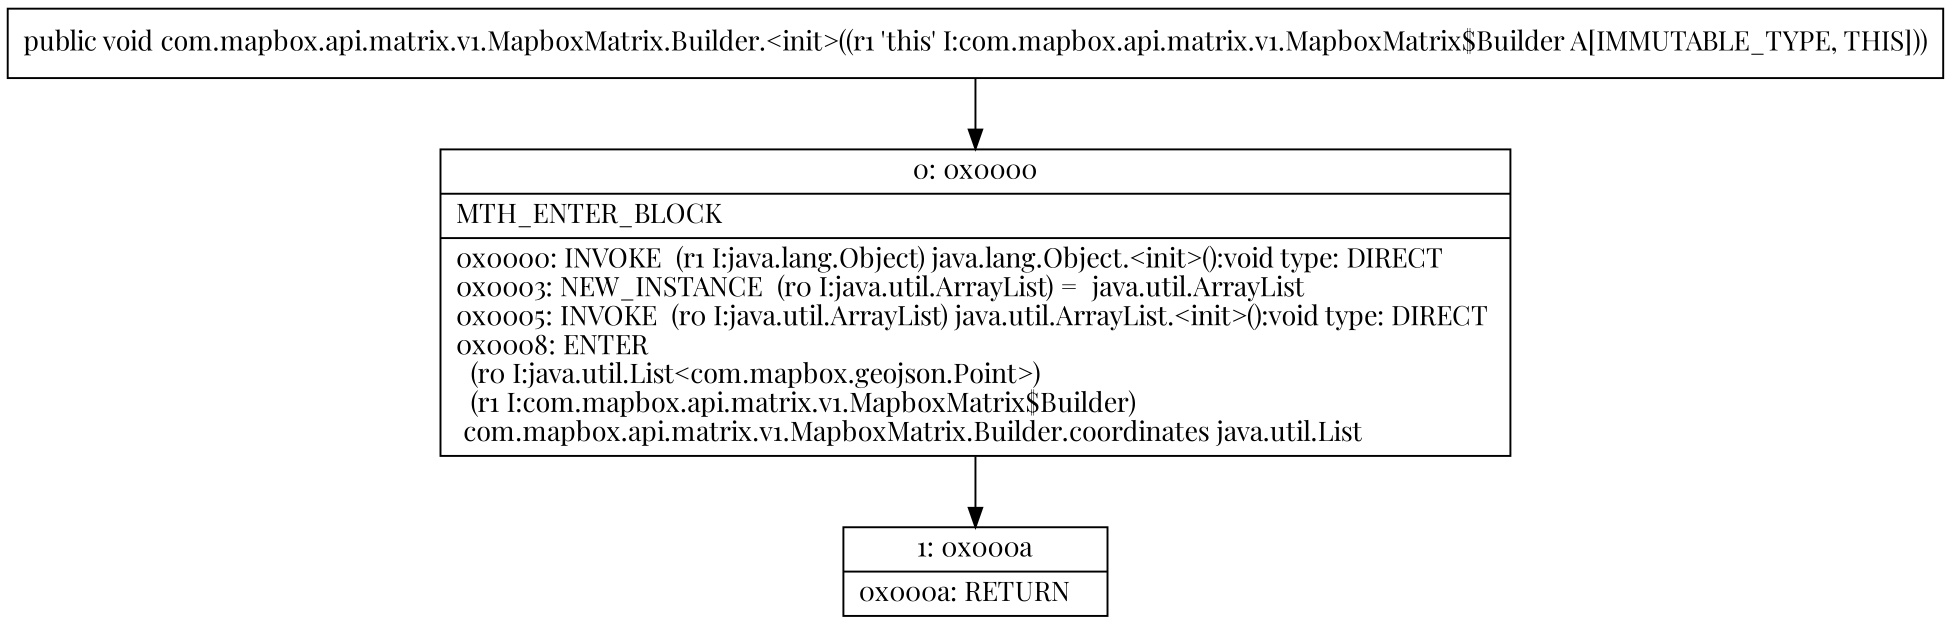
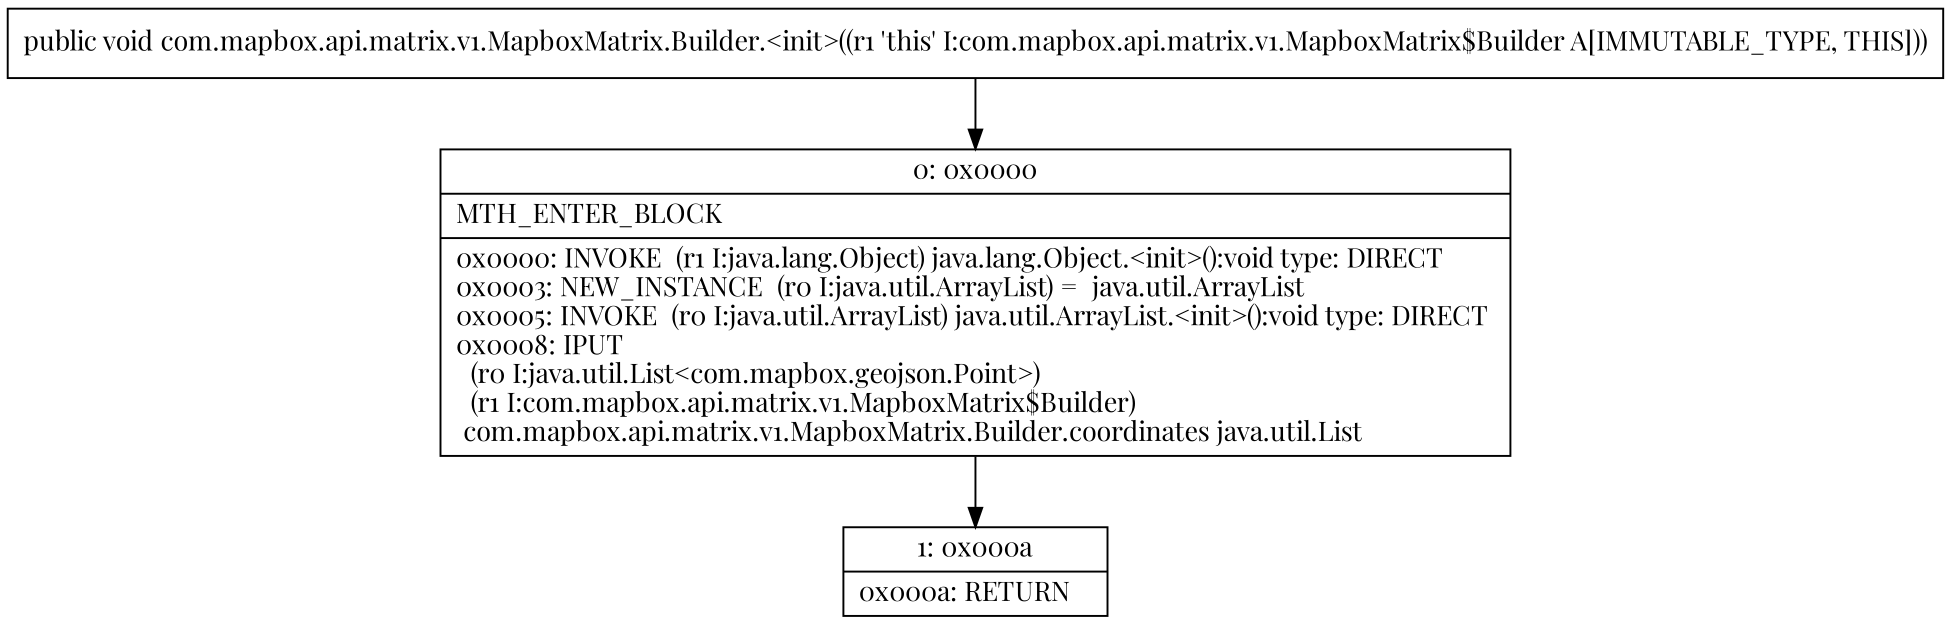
(560, 346) -> (547, 346)
